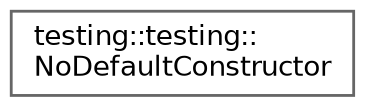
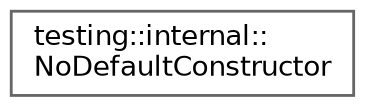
(182, 53) -> (182, 53)
